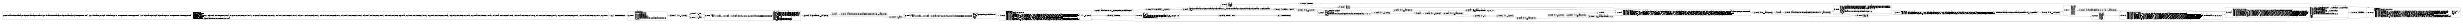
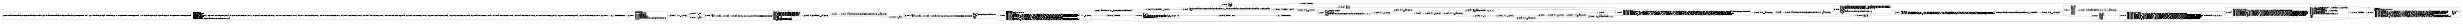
none -> (1542, 15)
